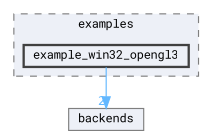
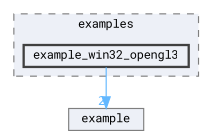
(106, 119) -> (106, 119)
